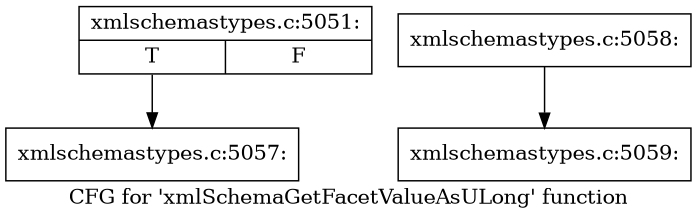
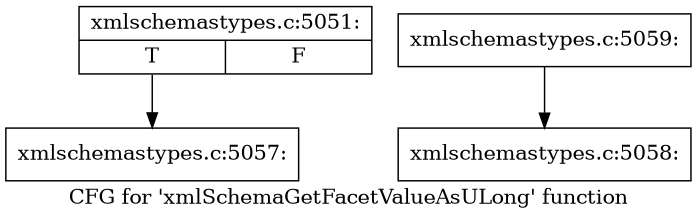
(545, 90) -> (545, 90)
